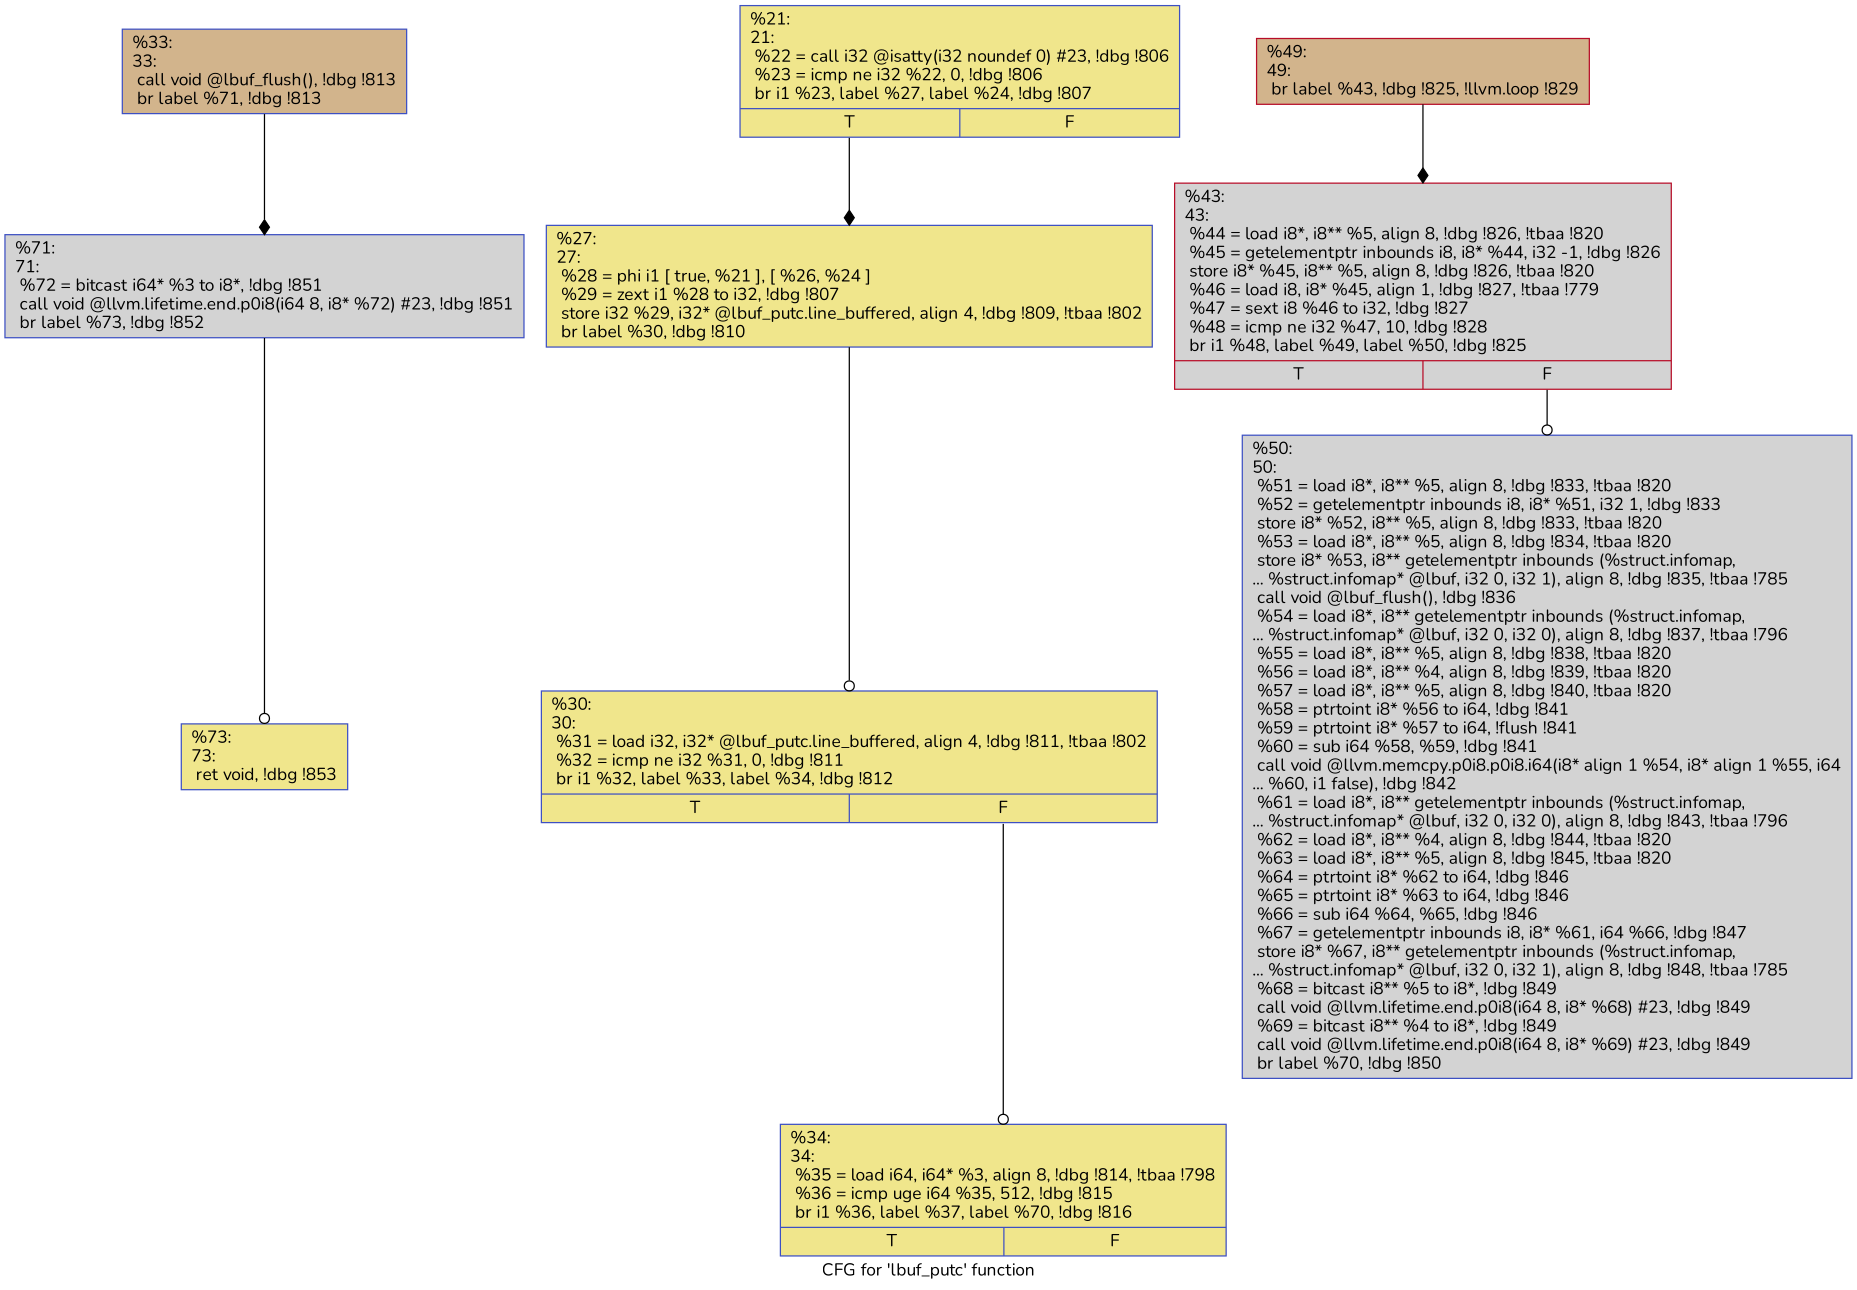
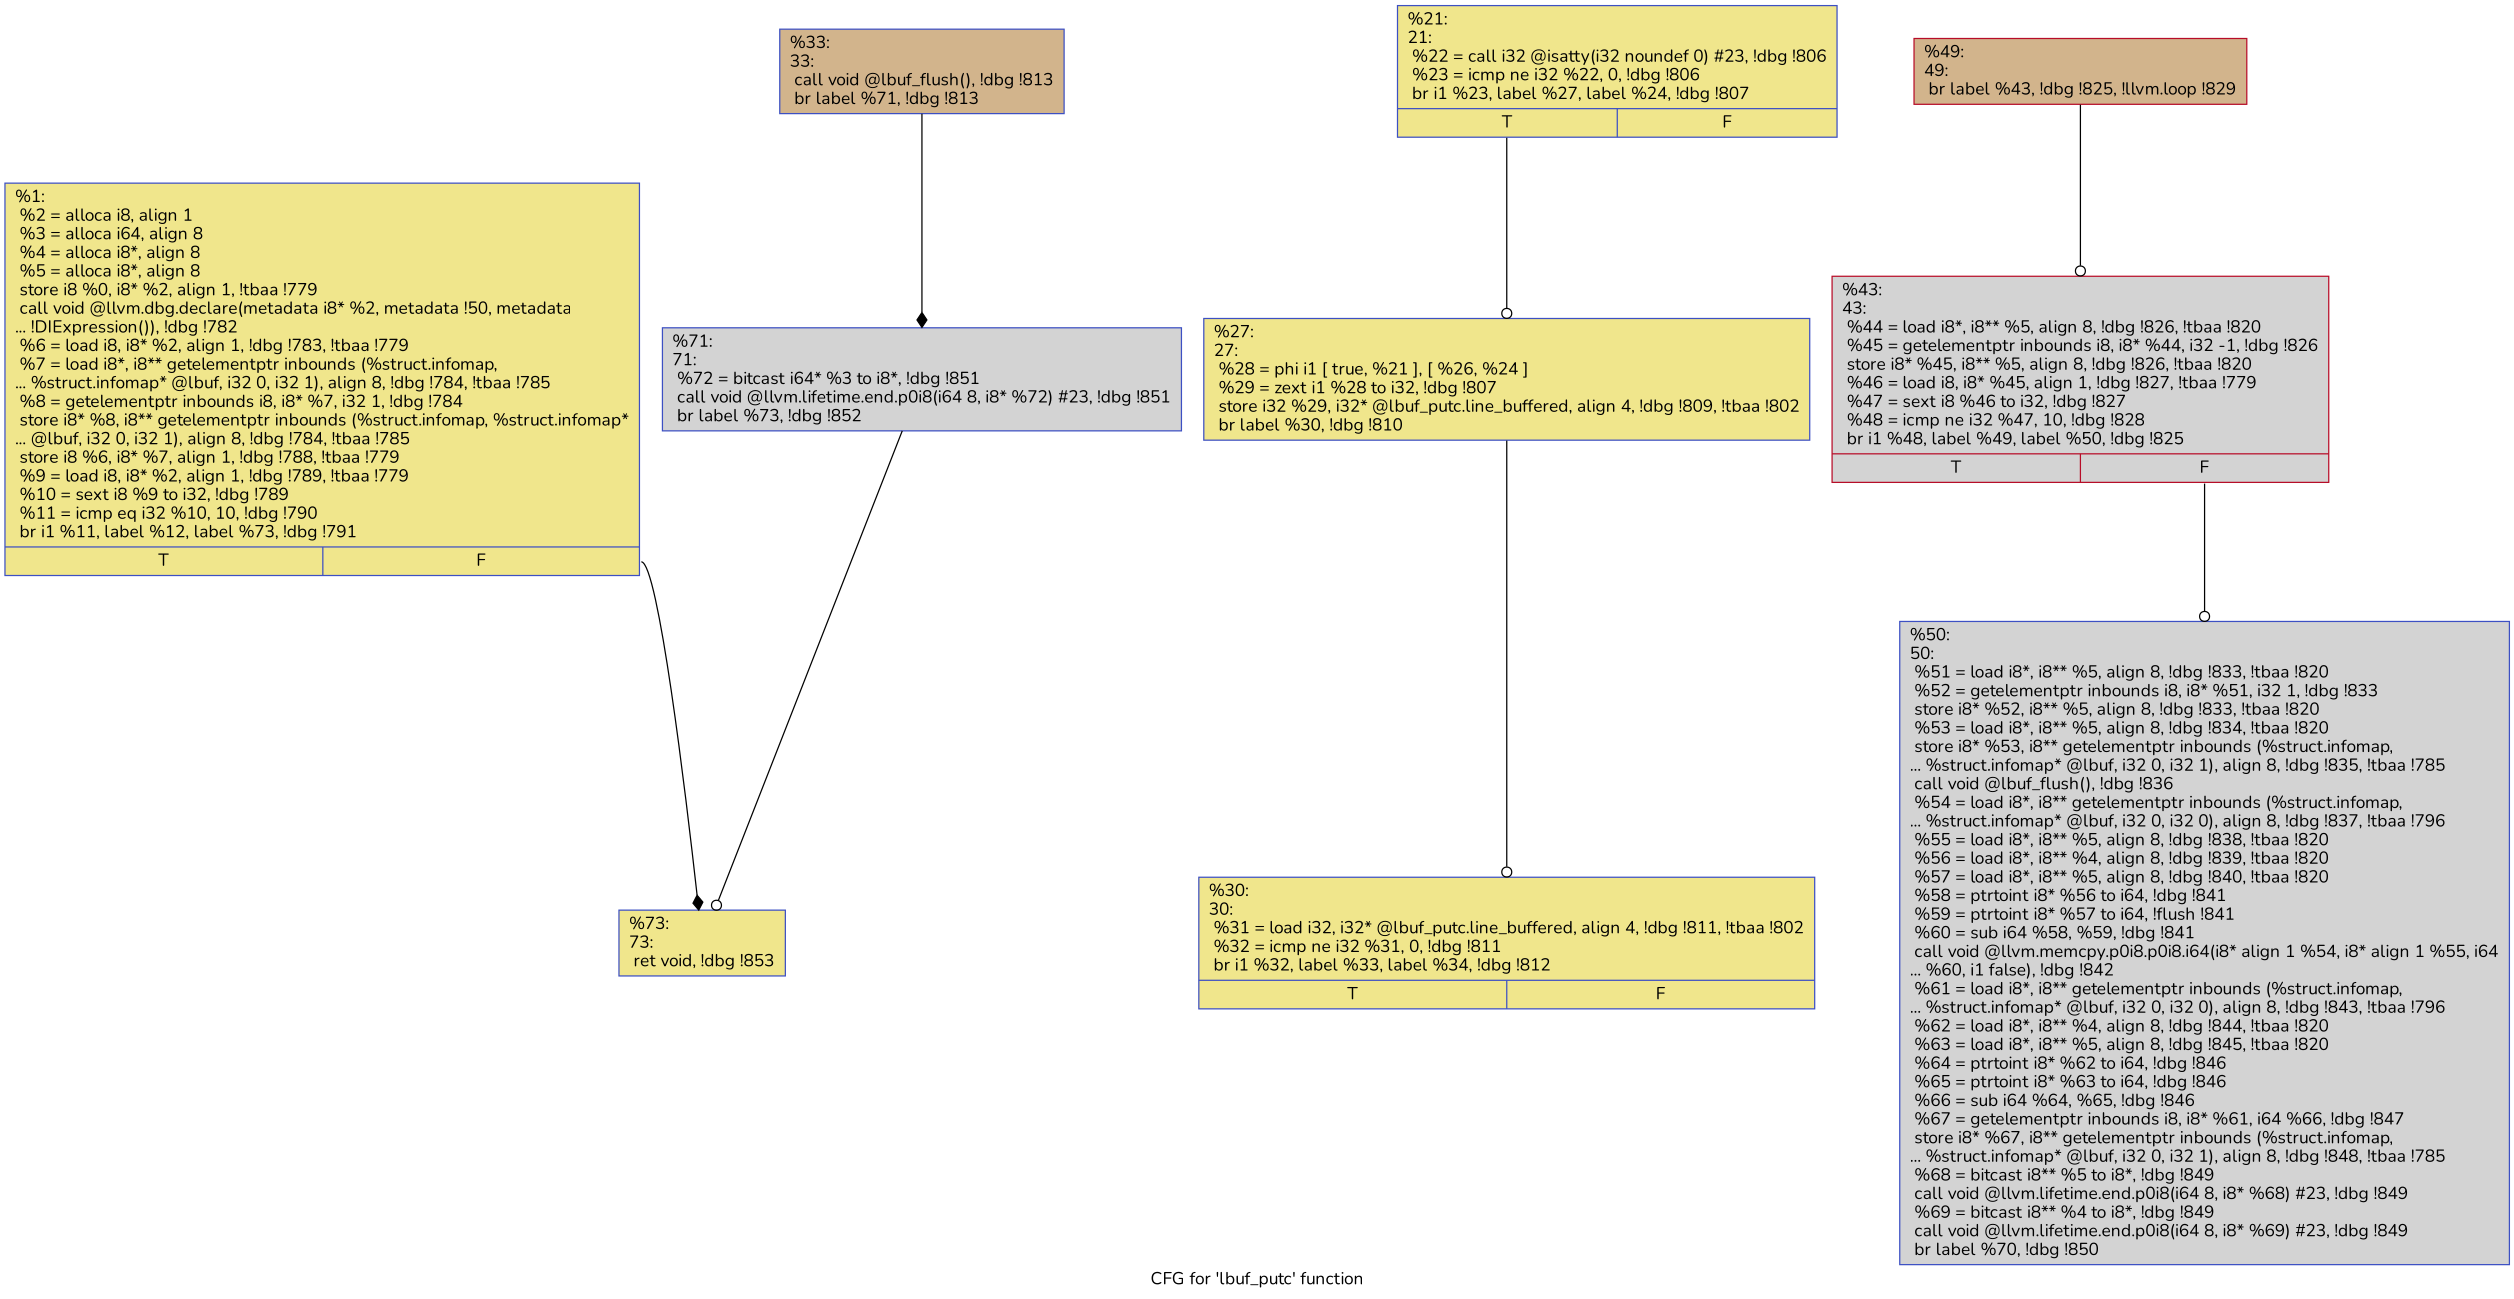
(1423, 136) -> (2080, 185)
(849, 174) -> (1507, 223)
none -> (322, 379)
(1003, 1190) -> none
